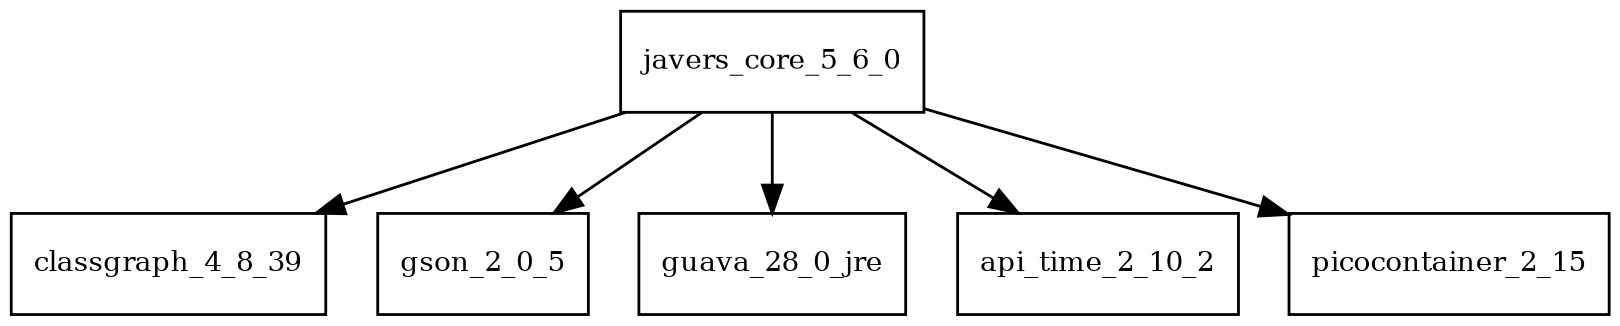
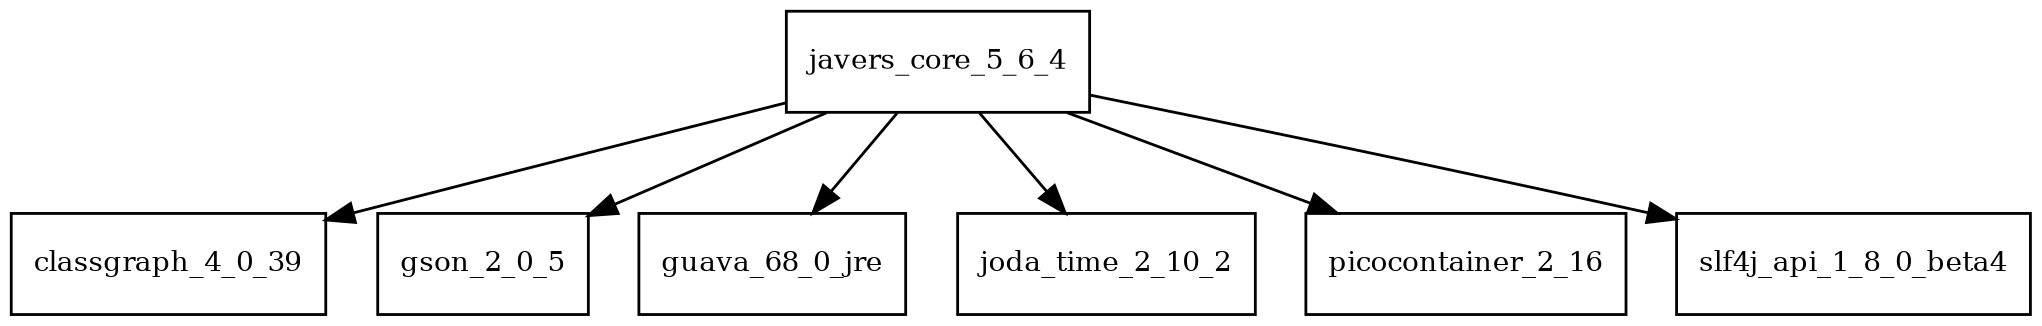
(772, 62) -> (938, 62)
(168, 264) -> (168, 264)
(772, 264) -> (772, 264)
(1098, 264) -> (1106, 264)
(1449, 264) -> (1466, 264)
none -> (1853, 264)
